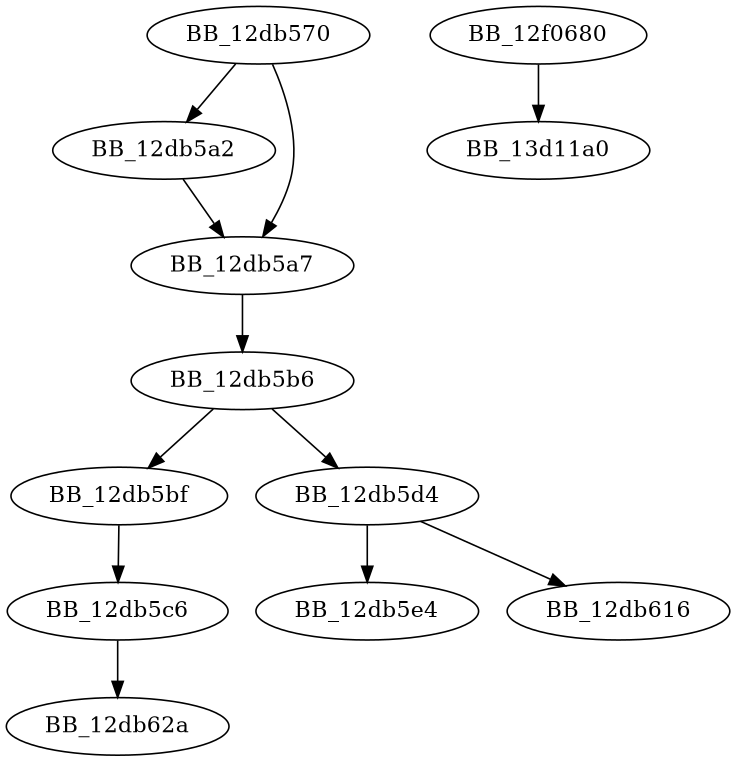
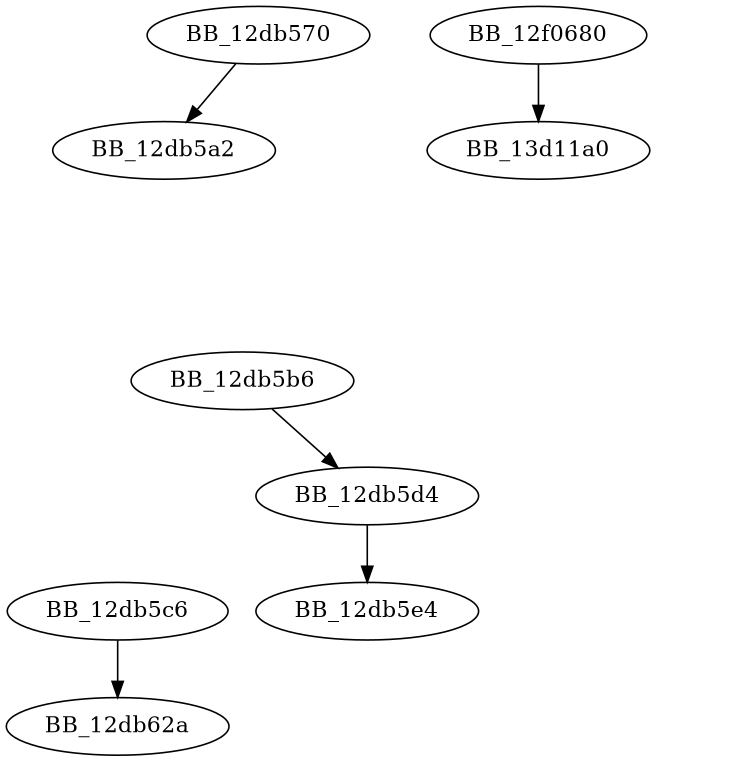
(242, 266) -> none
(119, 496) -> none
(618, 611) -> none
